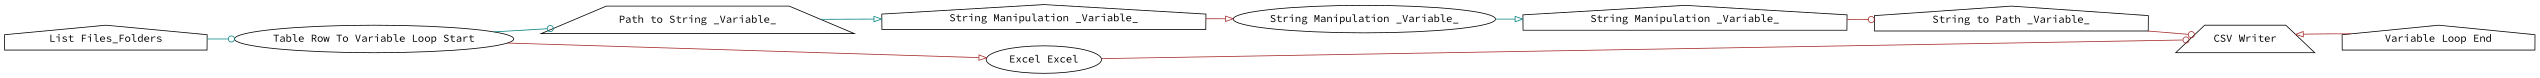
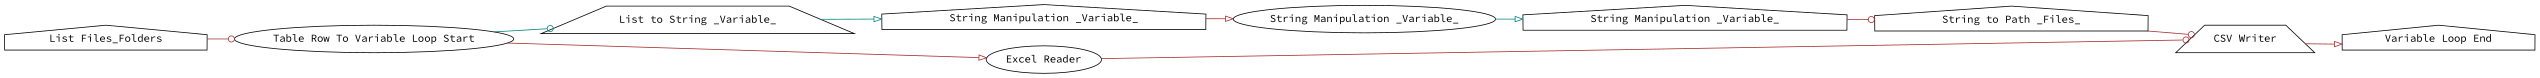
(698, 20) -> (698, 20)
(2011, 20) -> (2011, 20)
(2327, 34) -> (2320, 44)
(218, 39) -> (218, 39)
(1044, 60) -> (1044, 60)
